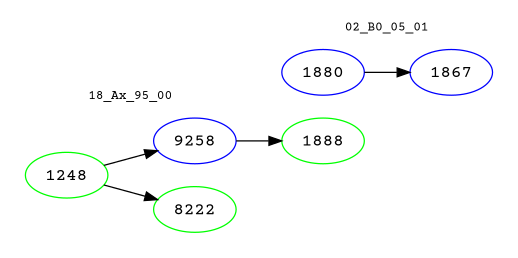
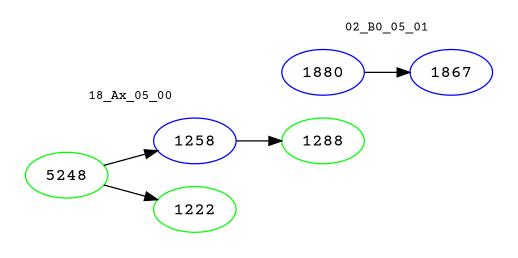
(131, 96) -> (131, 96)
(195, 141) -> (195, 141)
(323, 141) -> (323, 141)
(67, 175) -> (67, 175)
(195, 209) -> (195, 209)
